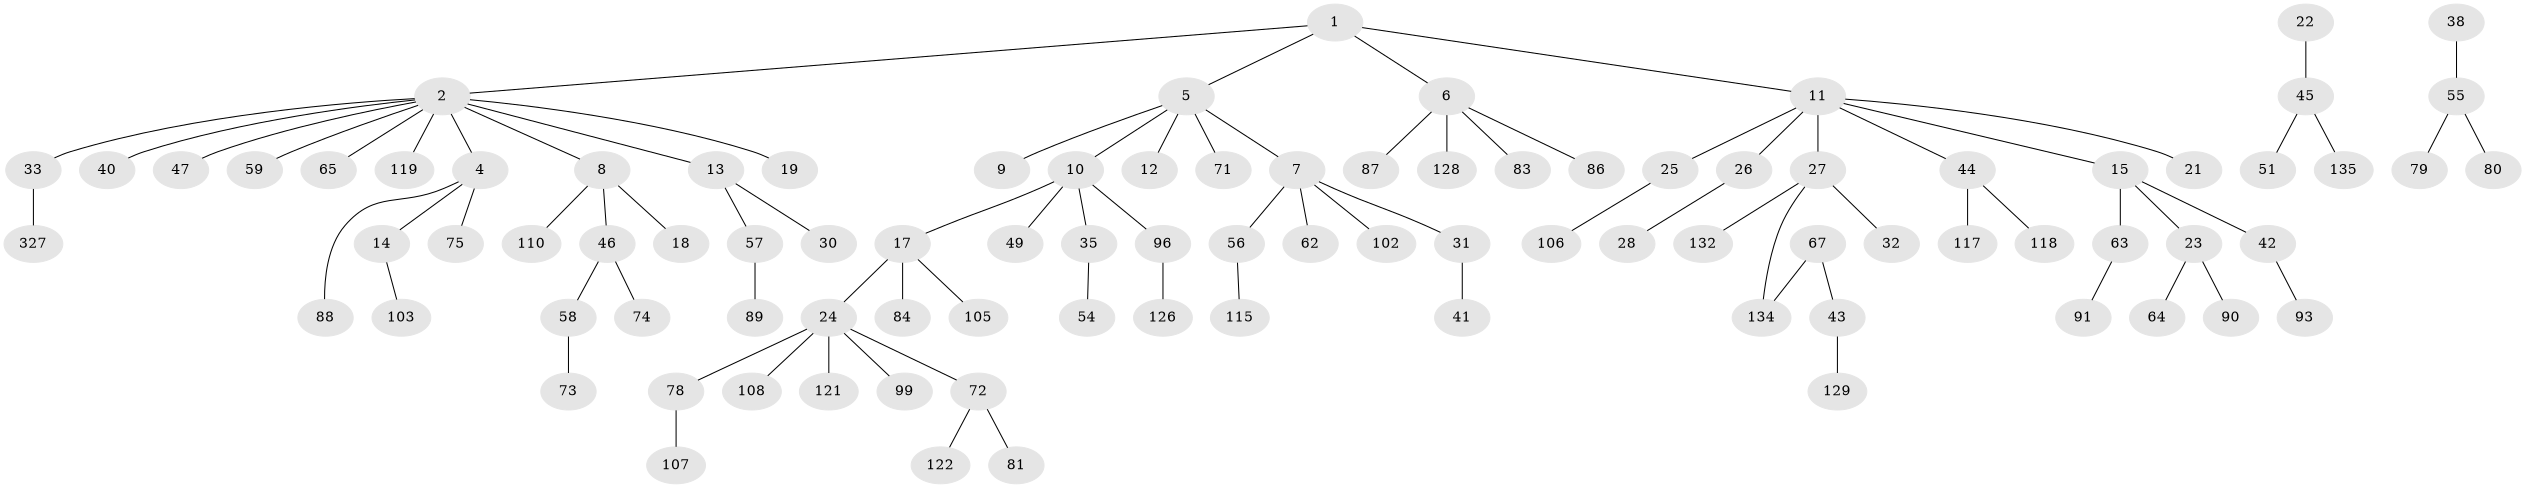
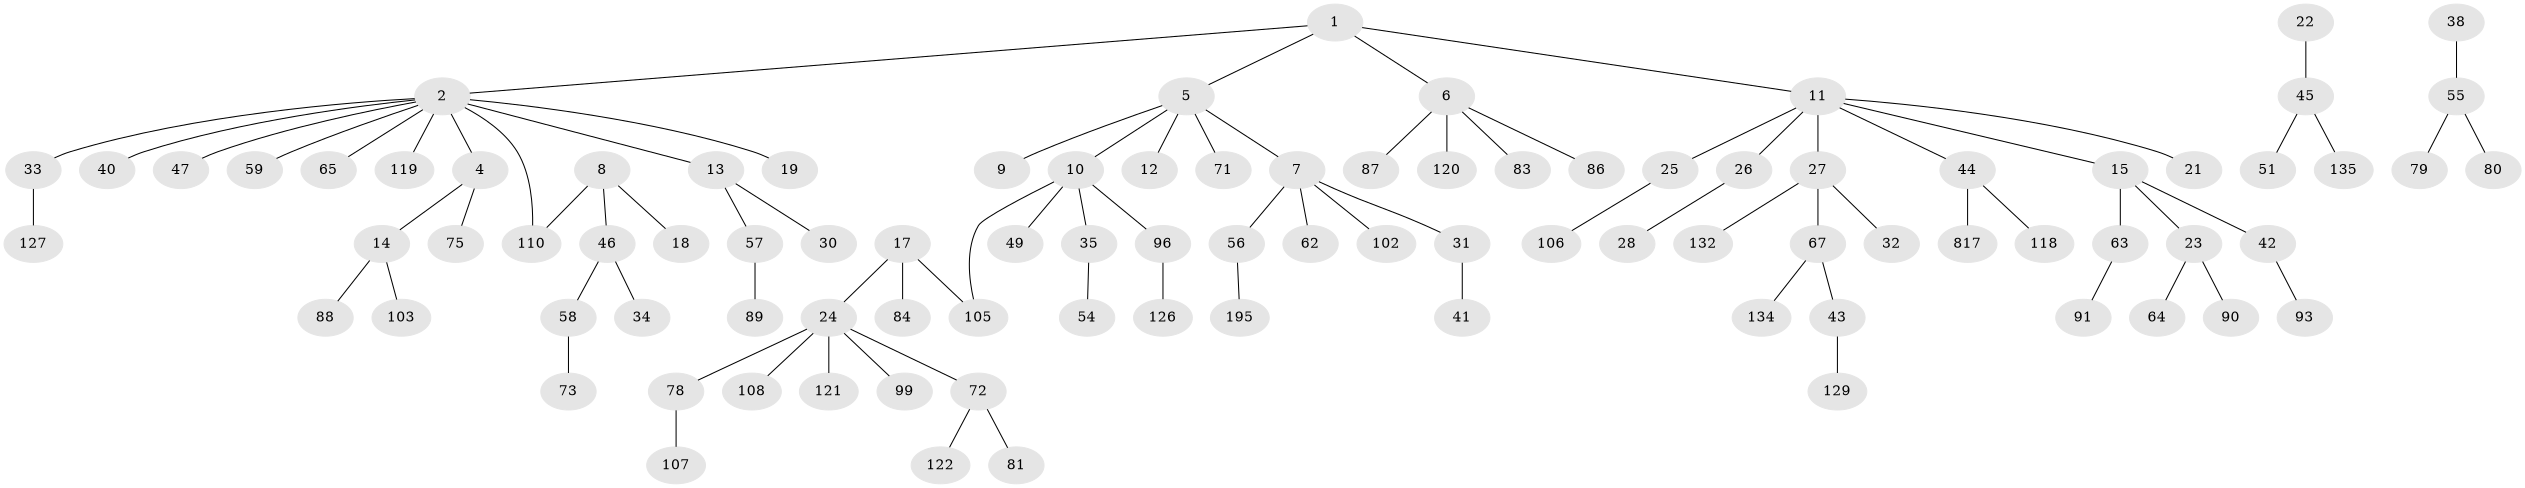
(522, 133) -> (519, 155)
(1447, 170) -> (1447, 170)
(990, 208) -> (983, 221)
(362, 210) -> (354, 281)
(1776, 240) -> (1818, 207)
(33, 244) -> (33, 244)
(1968, 244) -> (1968, 244)
(642, 318) -> (642, 318)
(1240, 318) -> (1240, 318)
